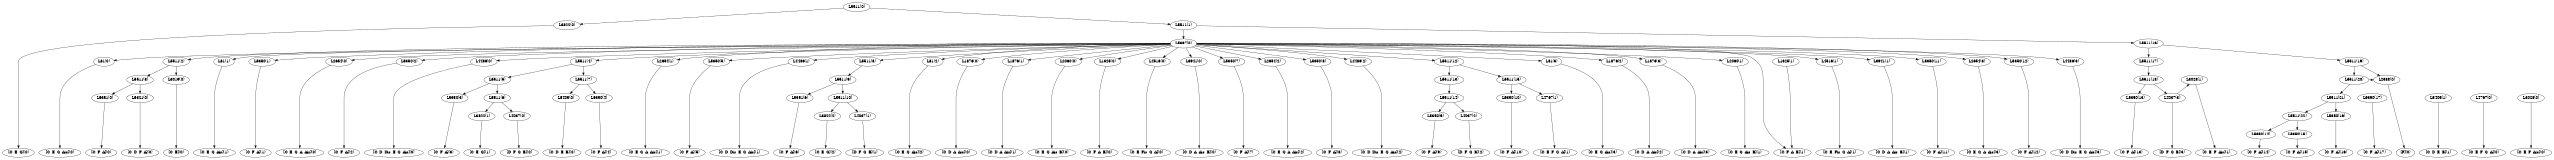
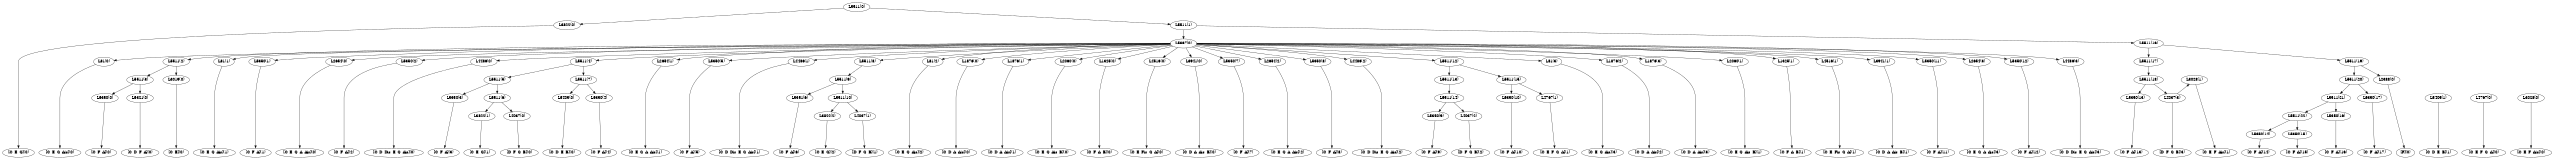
(1525, 45) -> (1485, 45)
(2370, 80) -> (2362, 88)
(105, 98) -> (105, 98)
